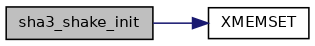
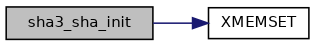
(80, 23) -> (80, 23)
